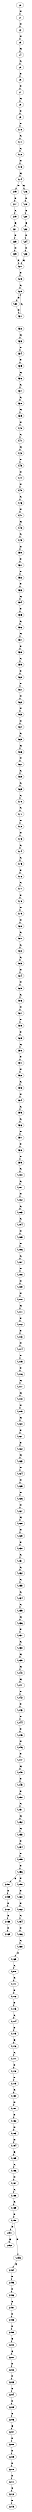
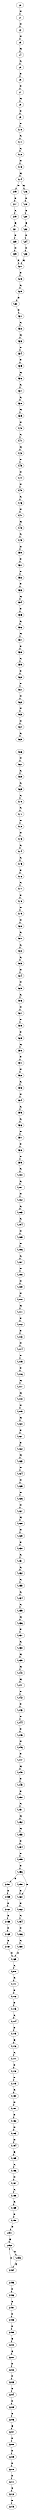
(21, 305) -> (20, 322)
(20, 745) -> none
(20, 1878) -> (27, 1884)
none -> (8, 1947)
(16, 2238) -> (13, 2251)
(12, 2276) -> (10, 2259)
